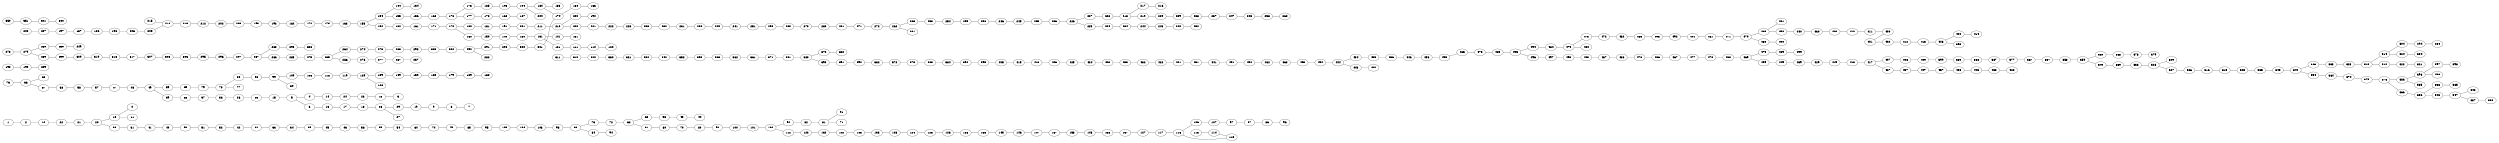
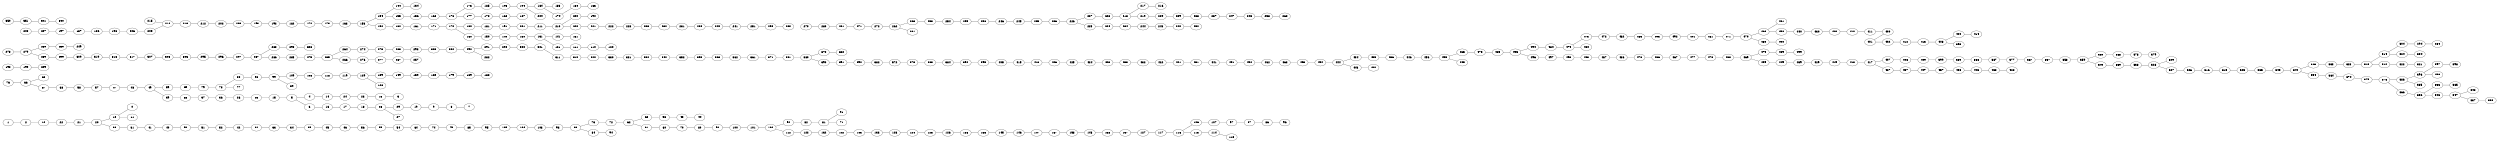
(797, 27) -> none
(549, 32) -> (549, 52)
none -> (1462, 63)
(1204, 139) -> (1187, 133)
